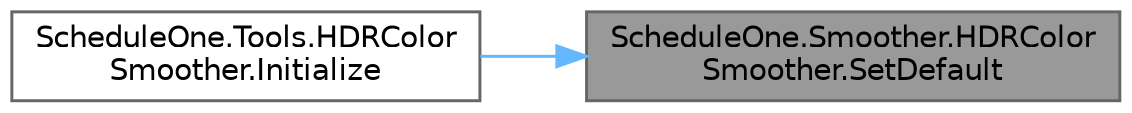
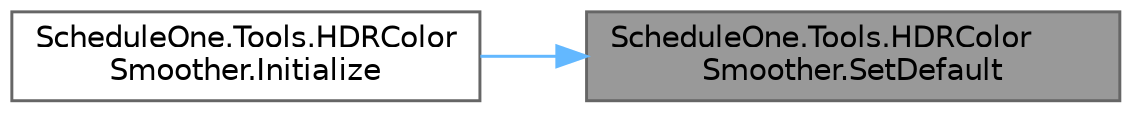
(853, 56) -> (853, 56)
